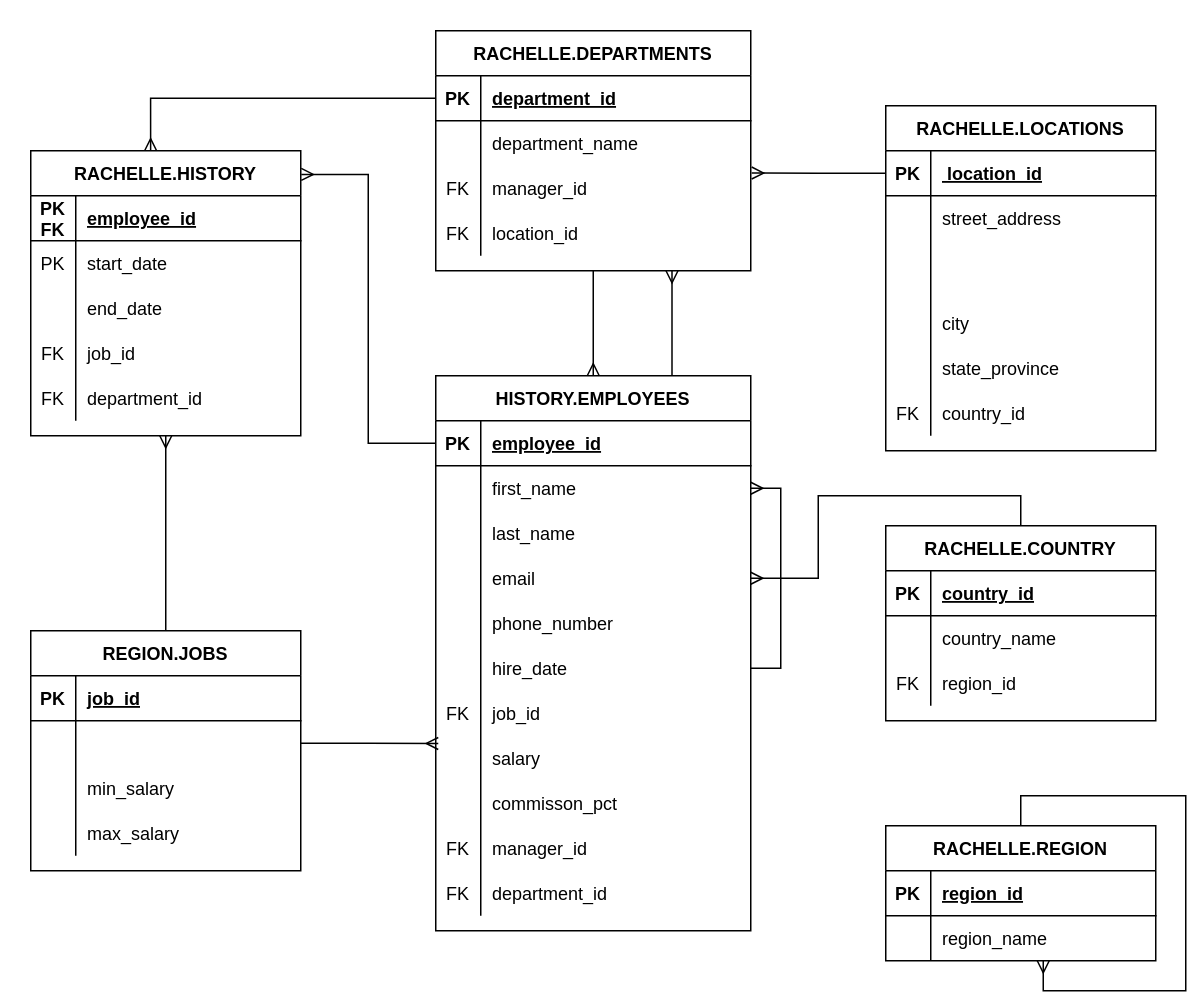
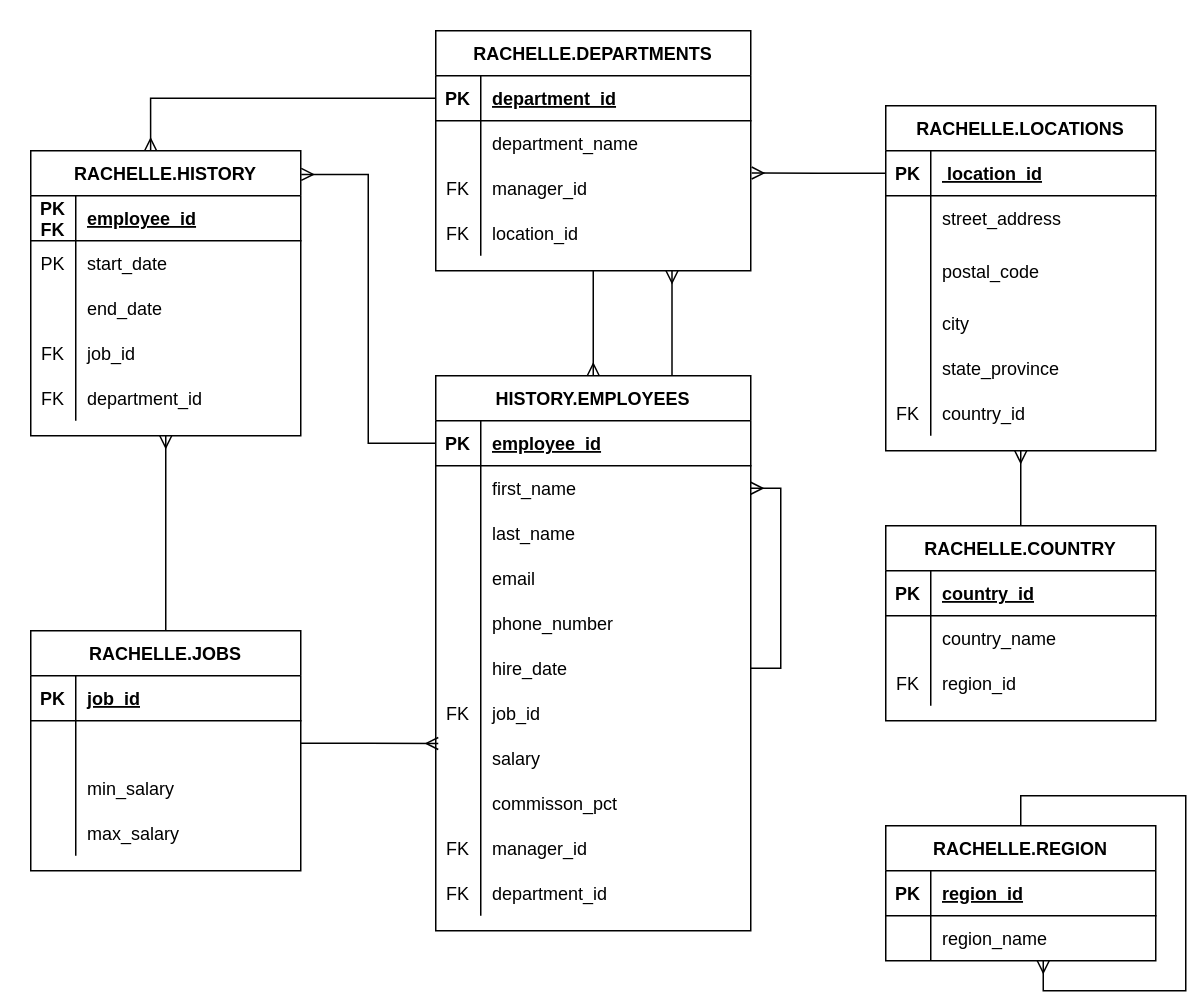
none -> (1043, 271)
(847, 496) -> (1021, 476)
(165, 654) -> (165, 654)
